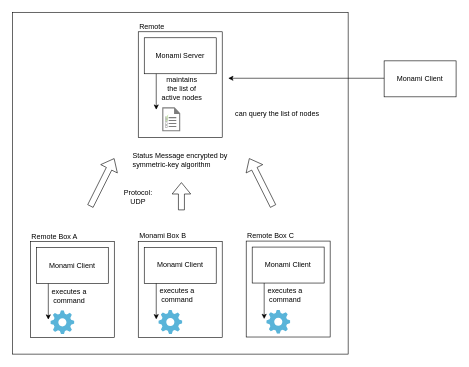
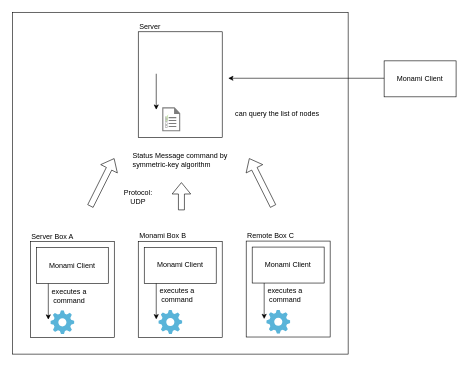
(152, 27) -> (152, 27)
(180, 56) -> none
(182, 88) -> none
(185, 161) -> (180, 161)
(54, 237) -> (54, 237)
